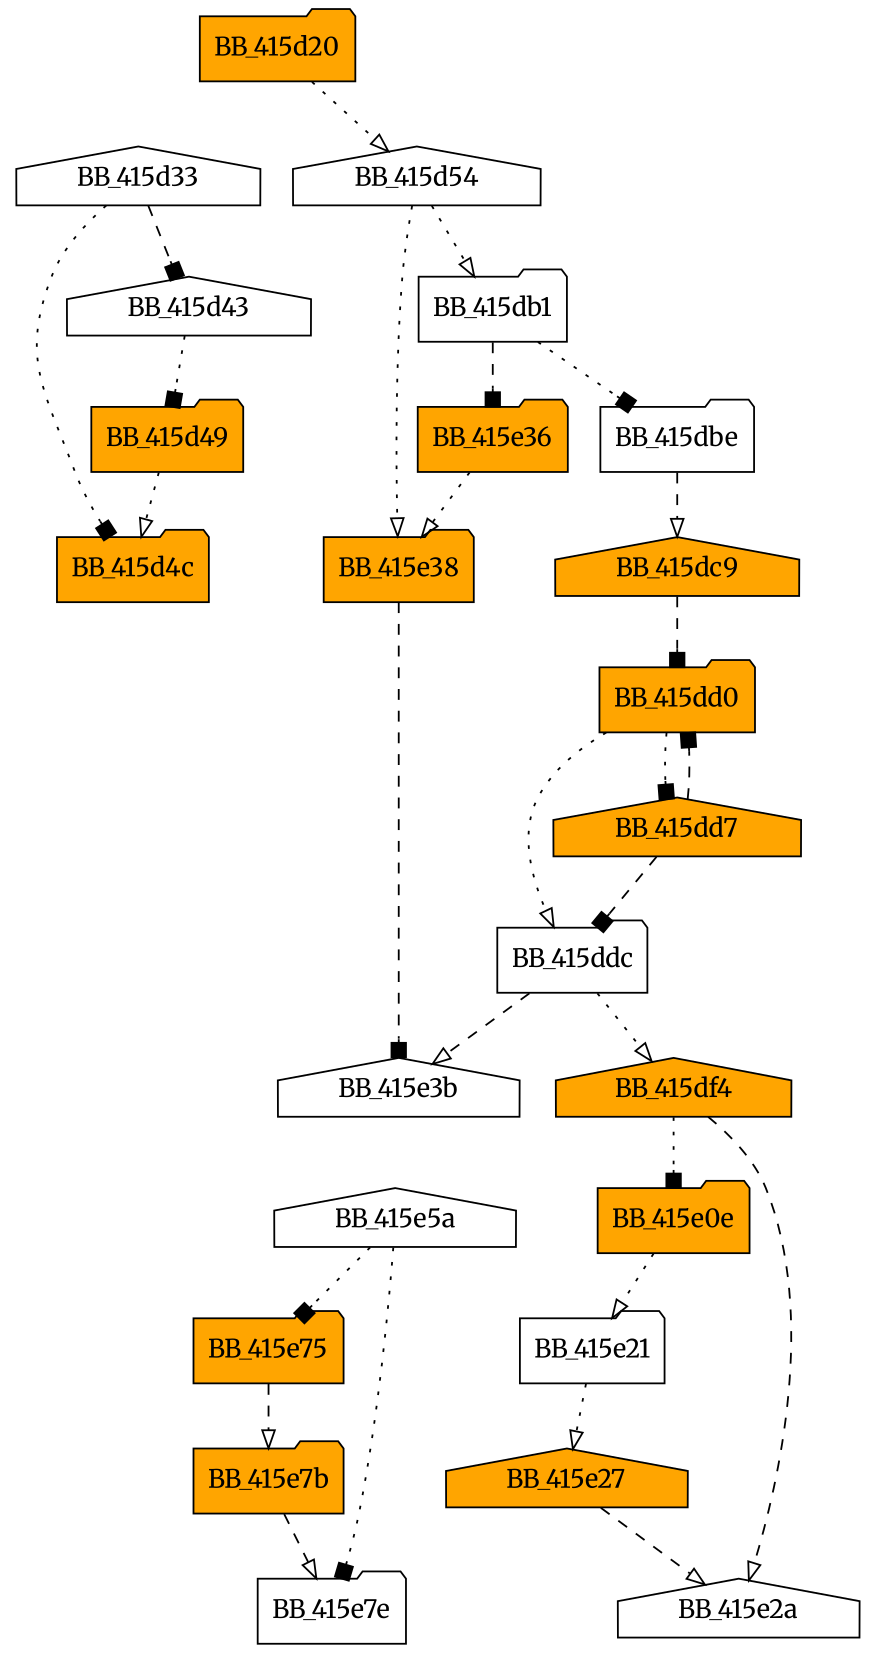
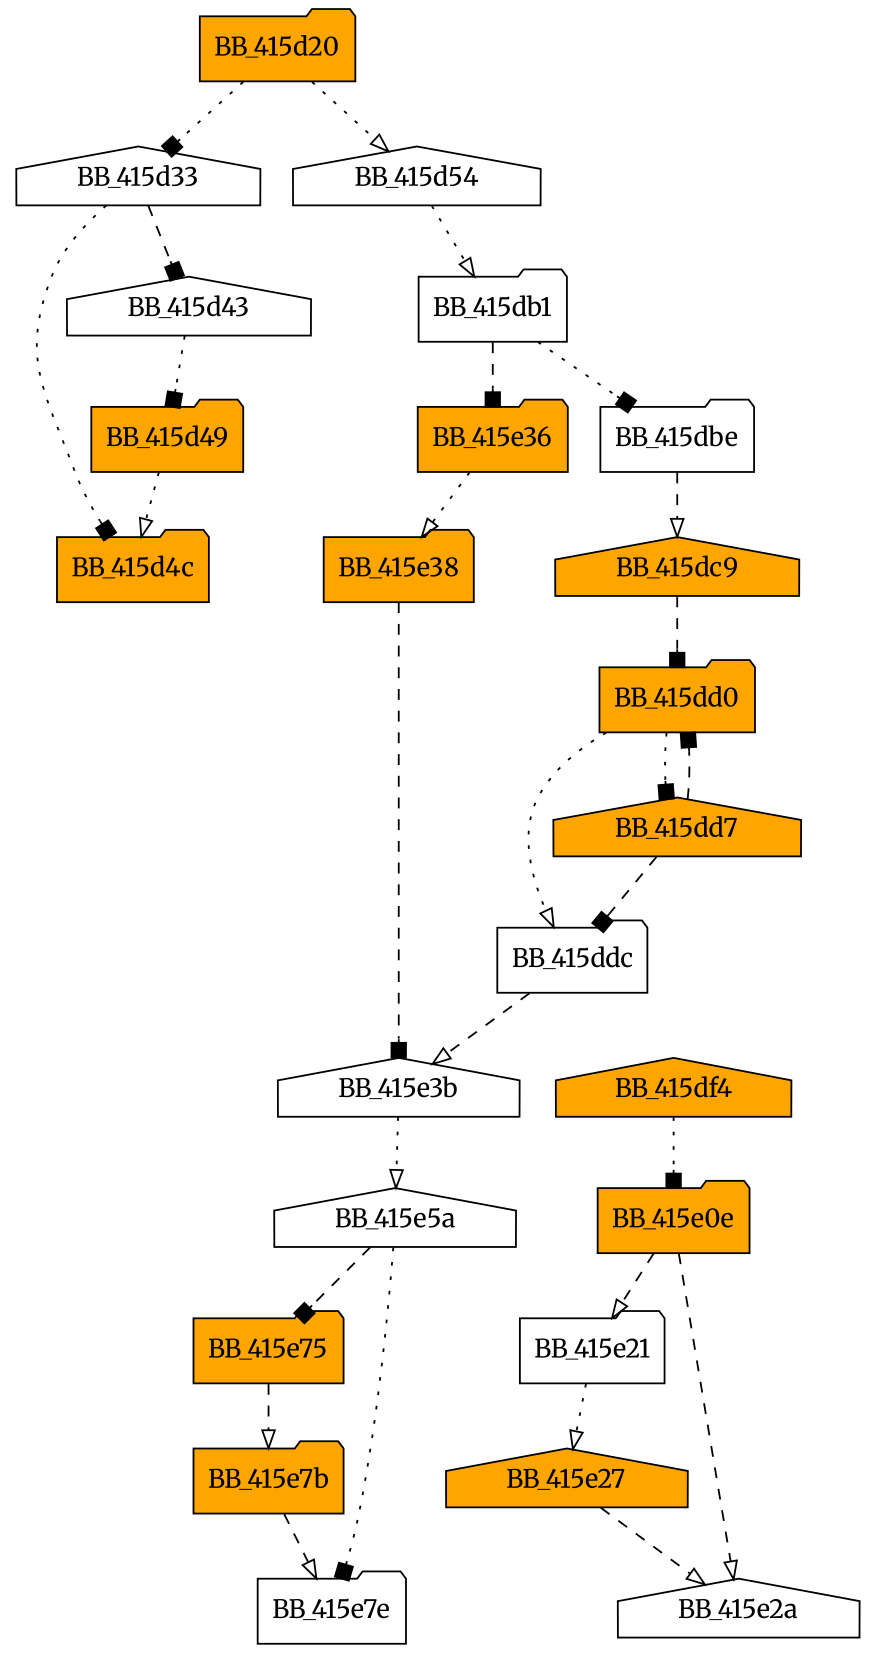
none -> (212, 110)
(398, 361) -> none
(619, 1020) -> none
none -> (397, 1143)
(341, 1276) -> (341, 1276)
(638, 1278) -> (638, 1278)
(791, 1330) -> (705, 1407)
